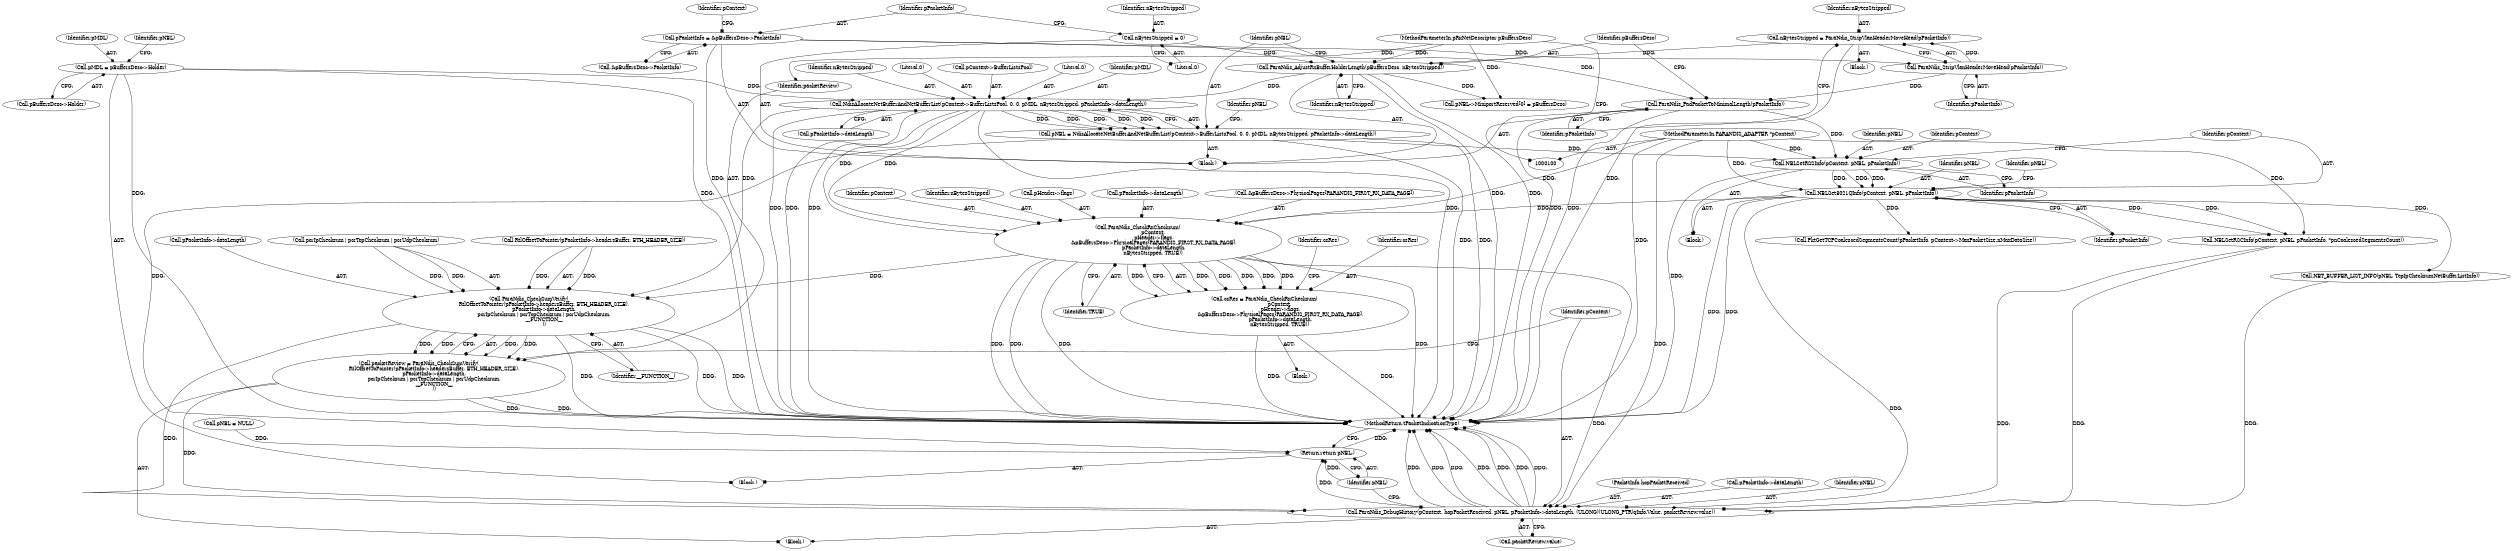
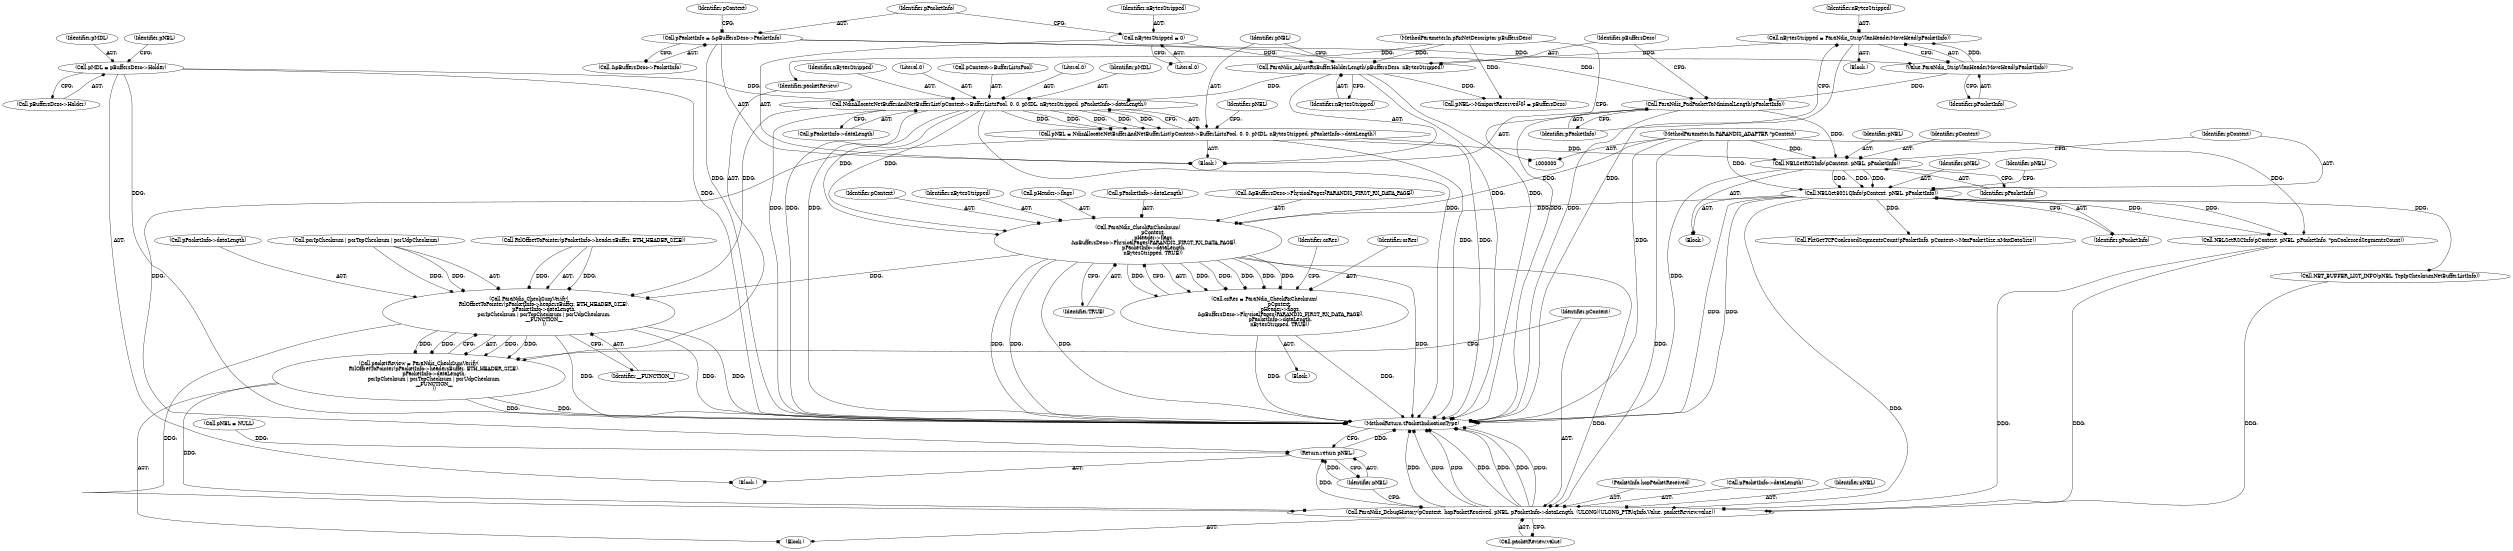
(1974, 68) -> (1977, 68)
(1546, 164) -> (1546, 164)
